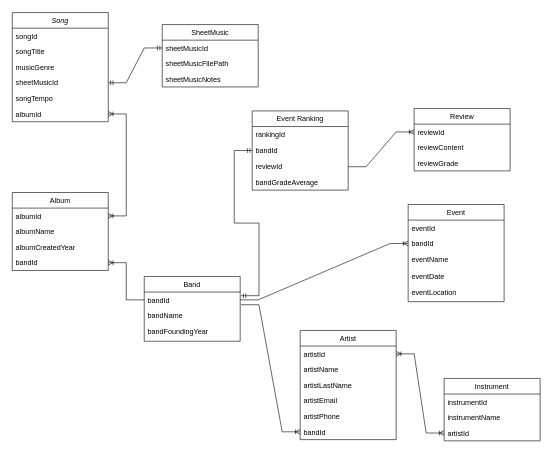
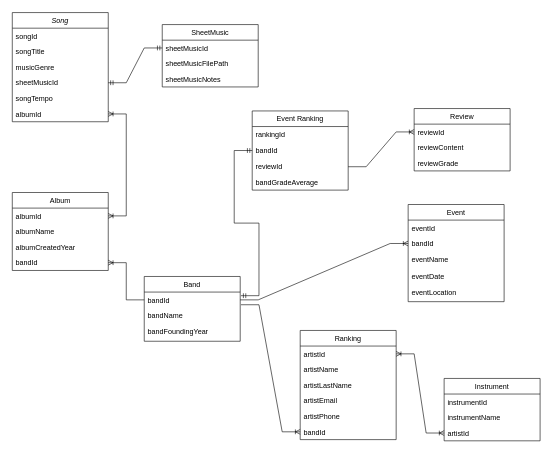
(348, 338) -> (348, 338)
